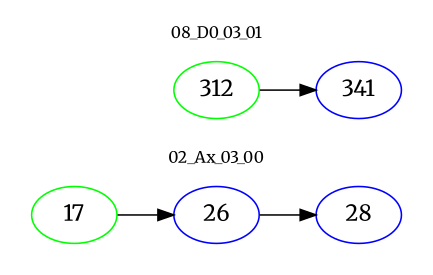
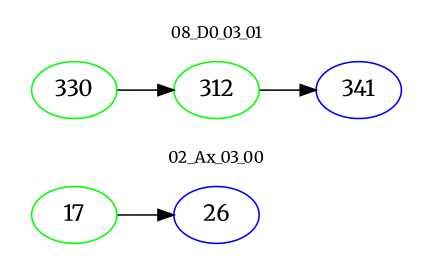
none -> (74, 90)
(359, 215) -> none
